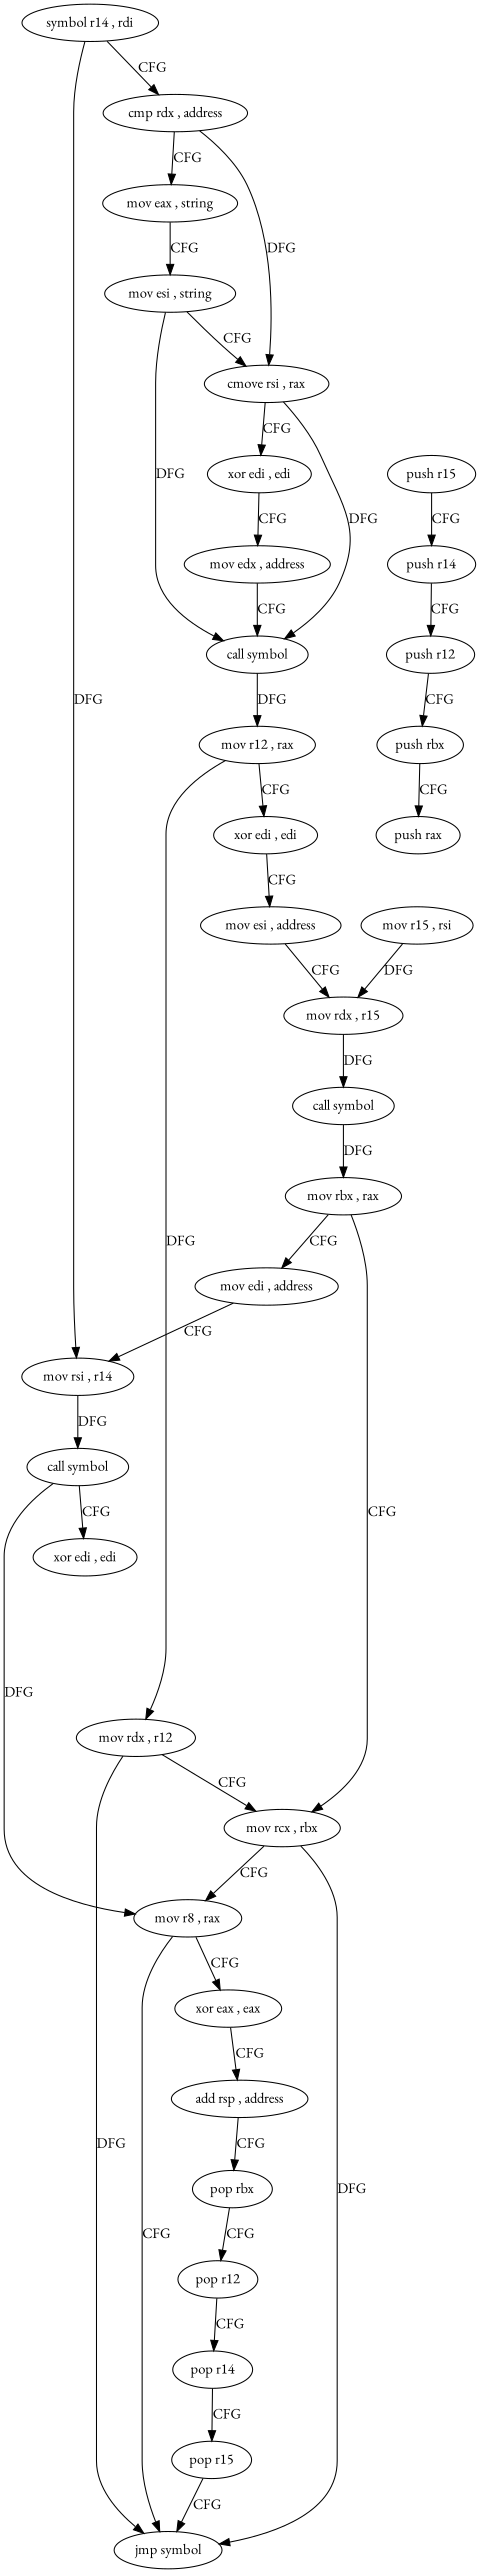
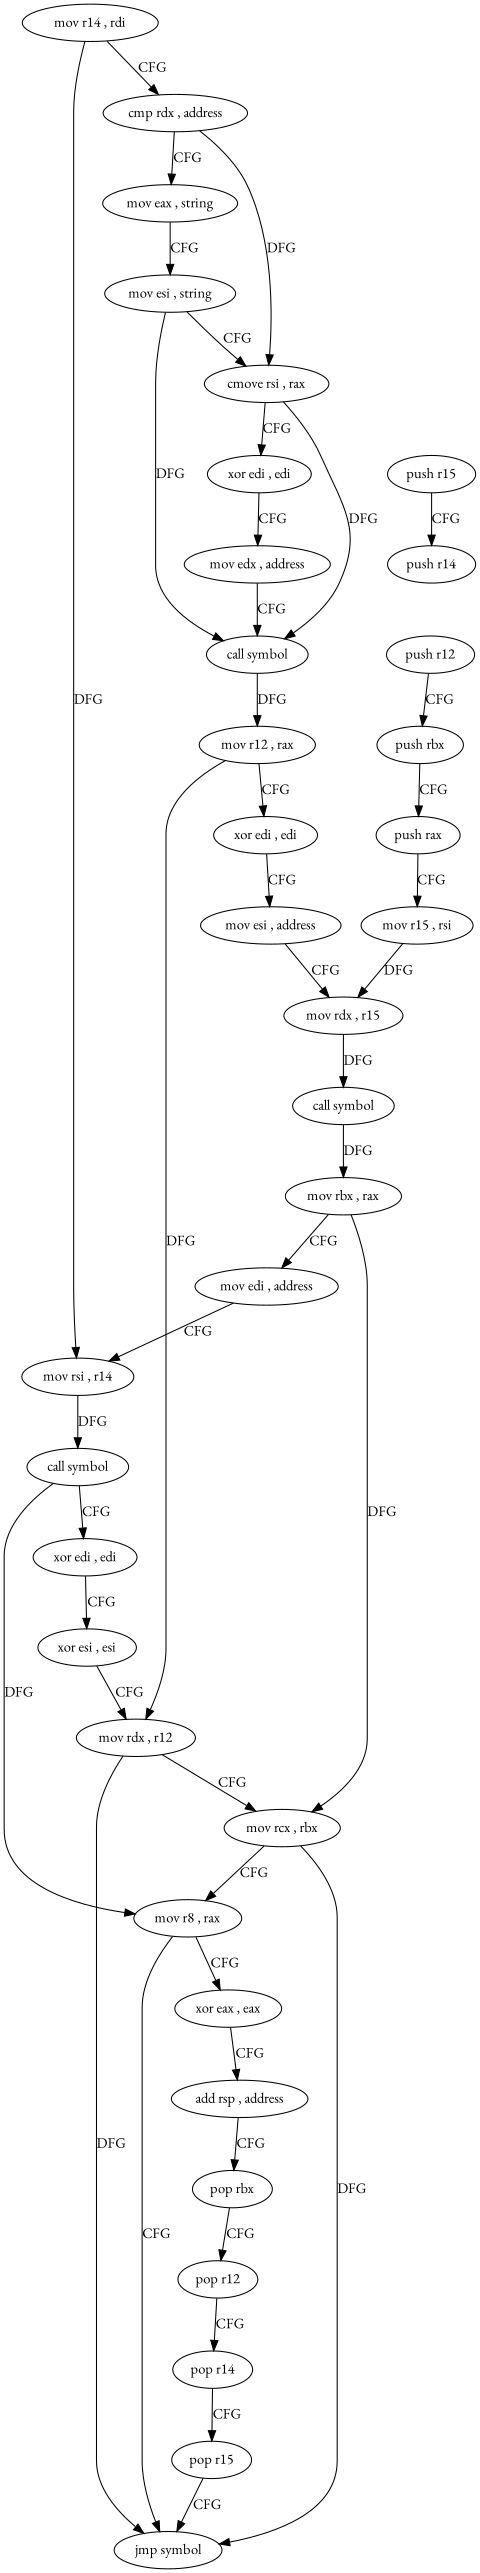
(90, 23) -> (90, 23)
(431, 604) -> none
none -> (418, 875)
(382, 1512) -> (382, 1512)
none -> (87, 1648)
